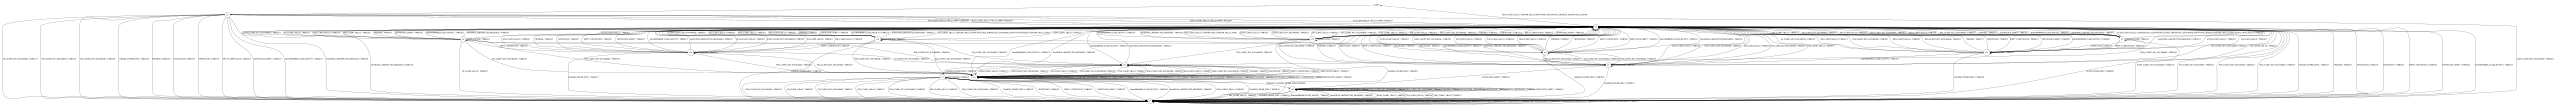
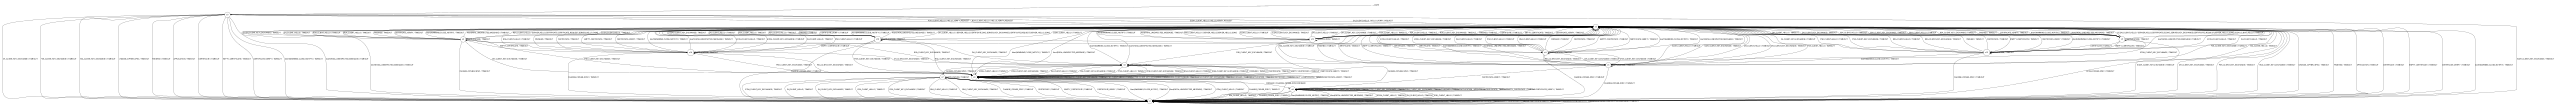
(1487, 16) -> (1030, 28)
(475, 71) -> (475, 71)
